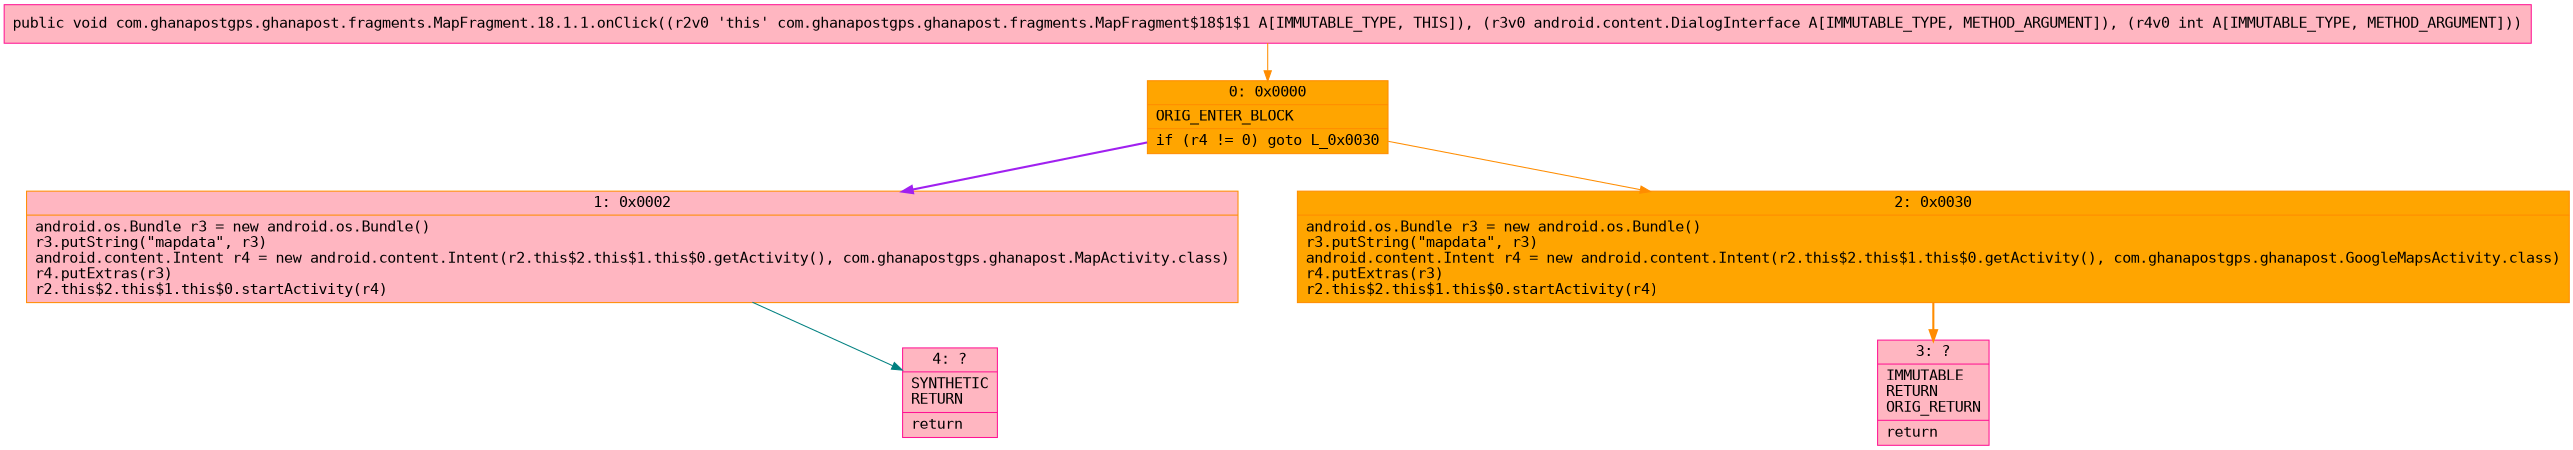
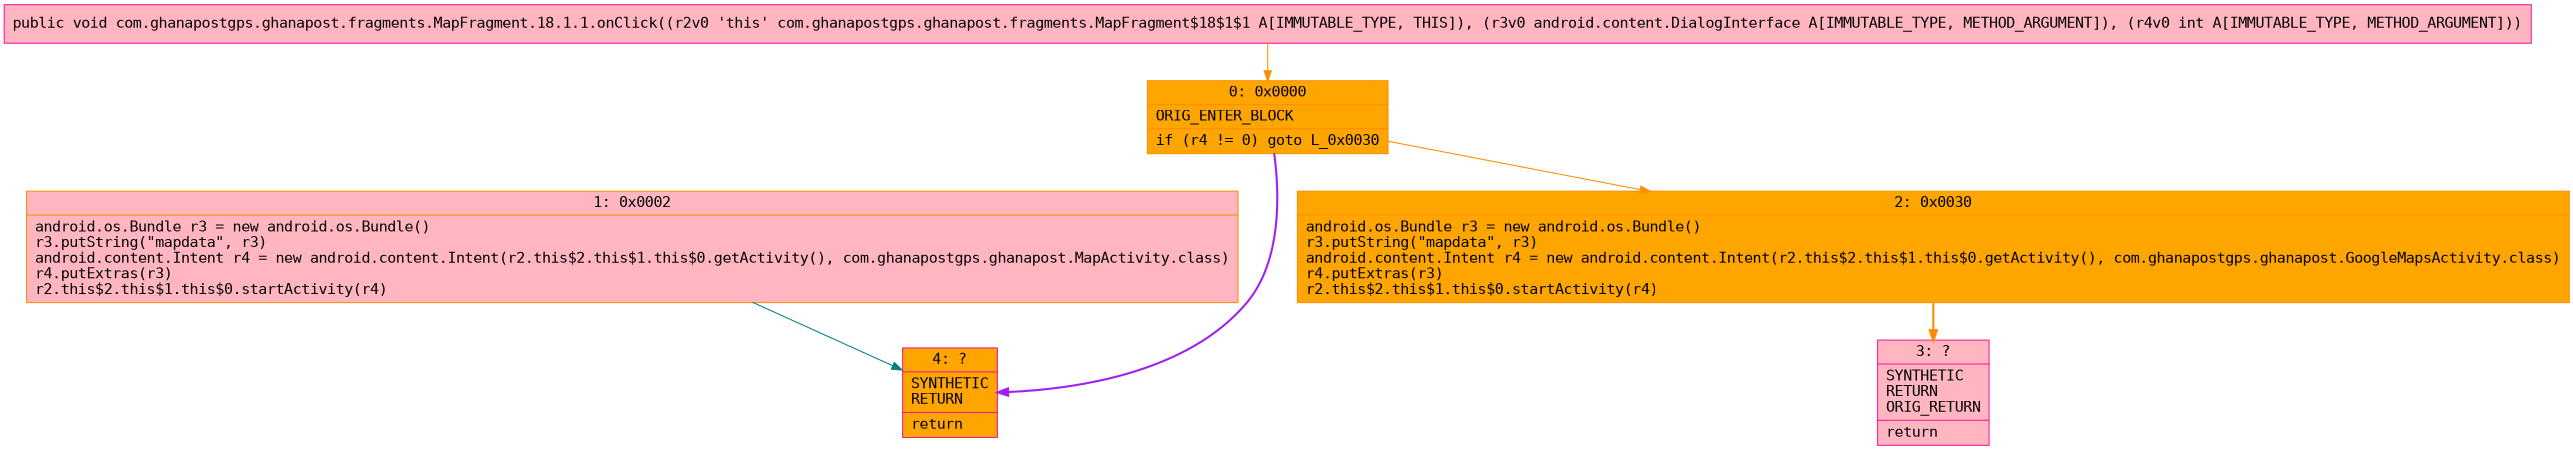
(1030, 166) -> (1207, 337)
(1925, 376) -> (1925, 376)
(950, 393) -> (950, 393)
